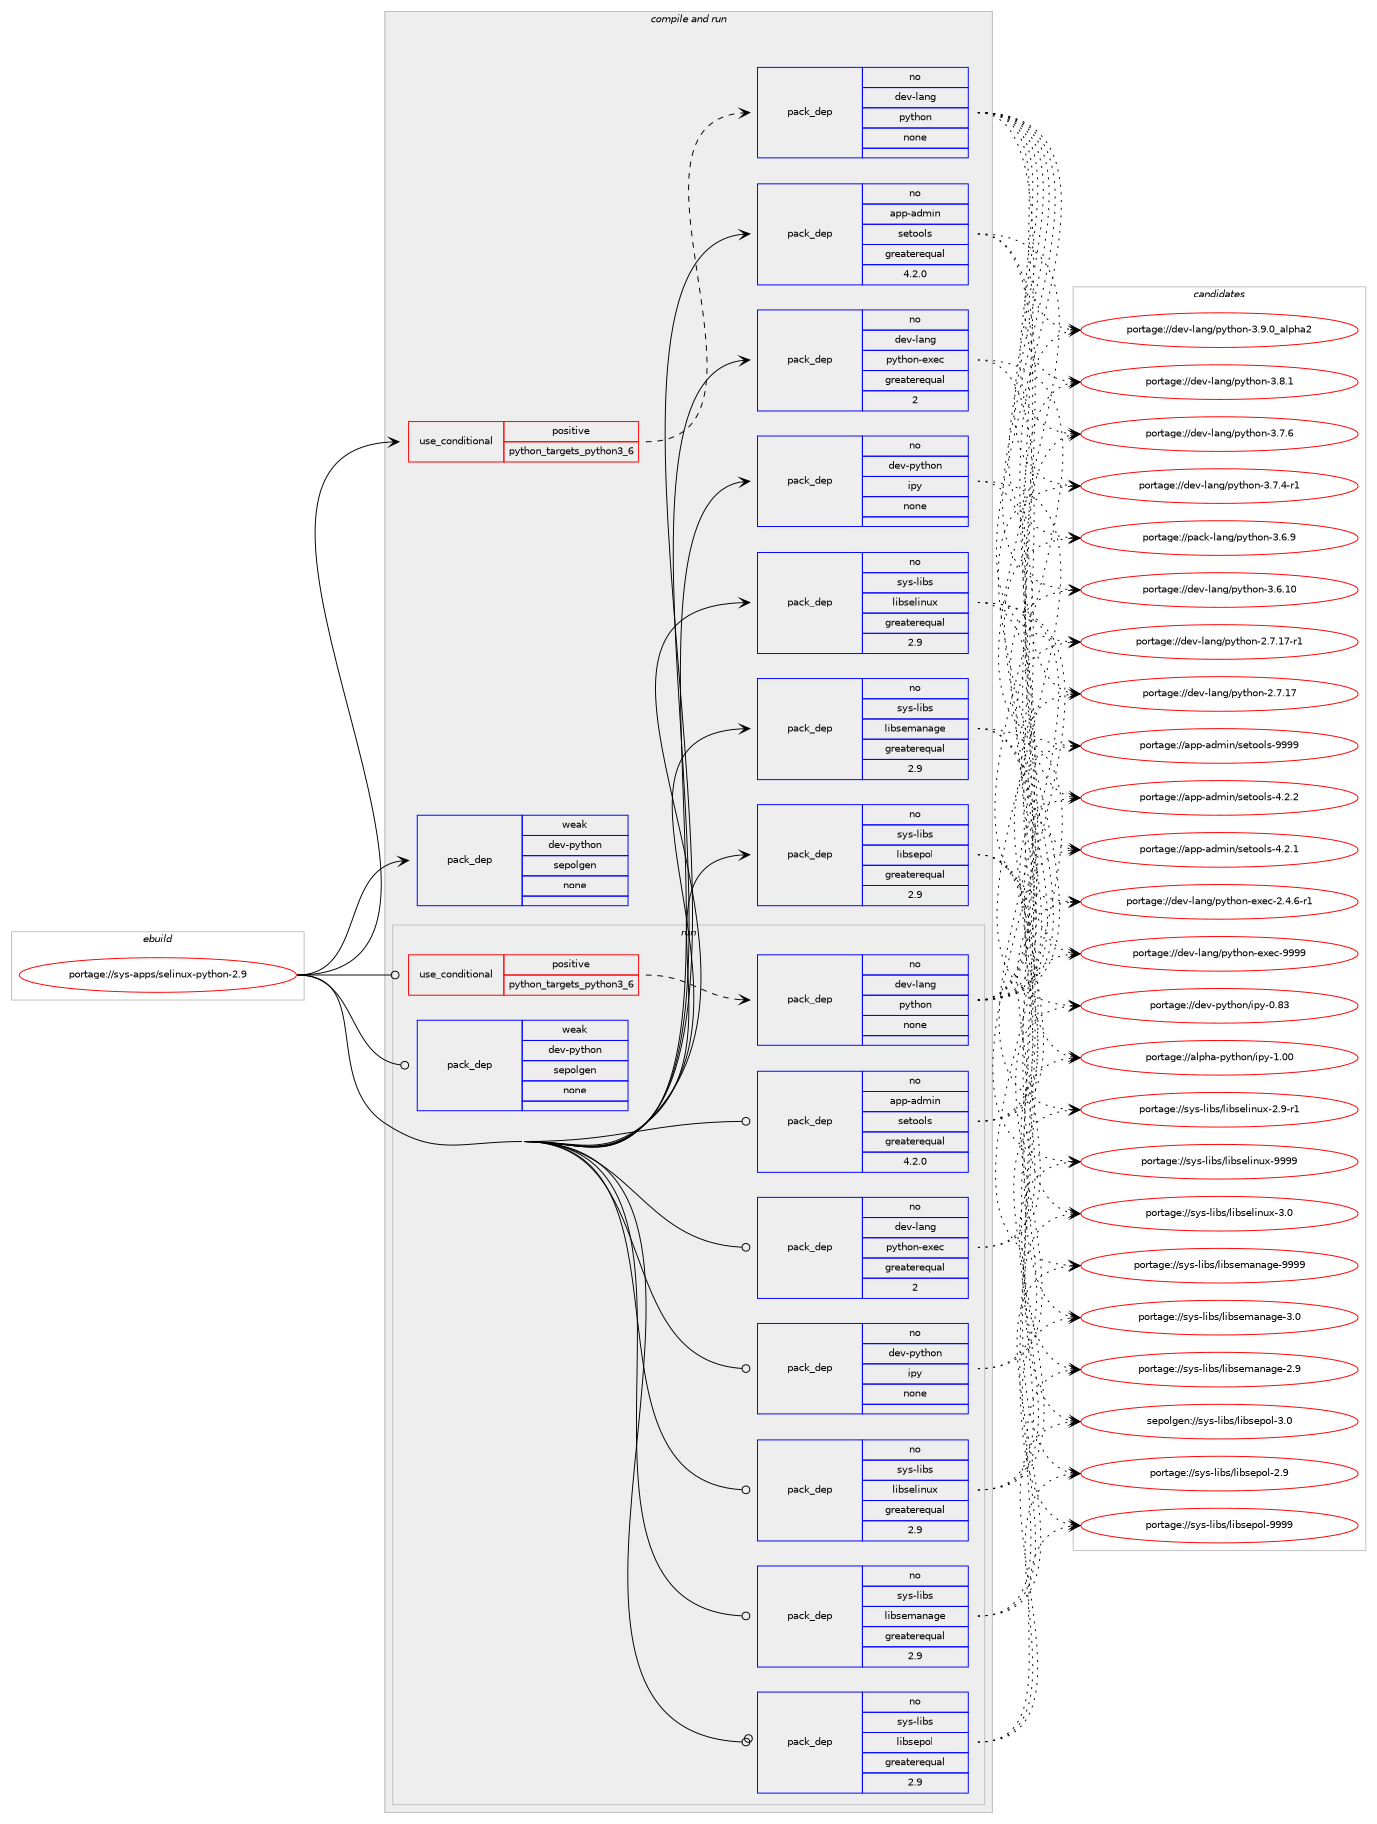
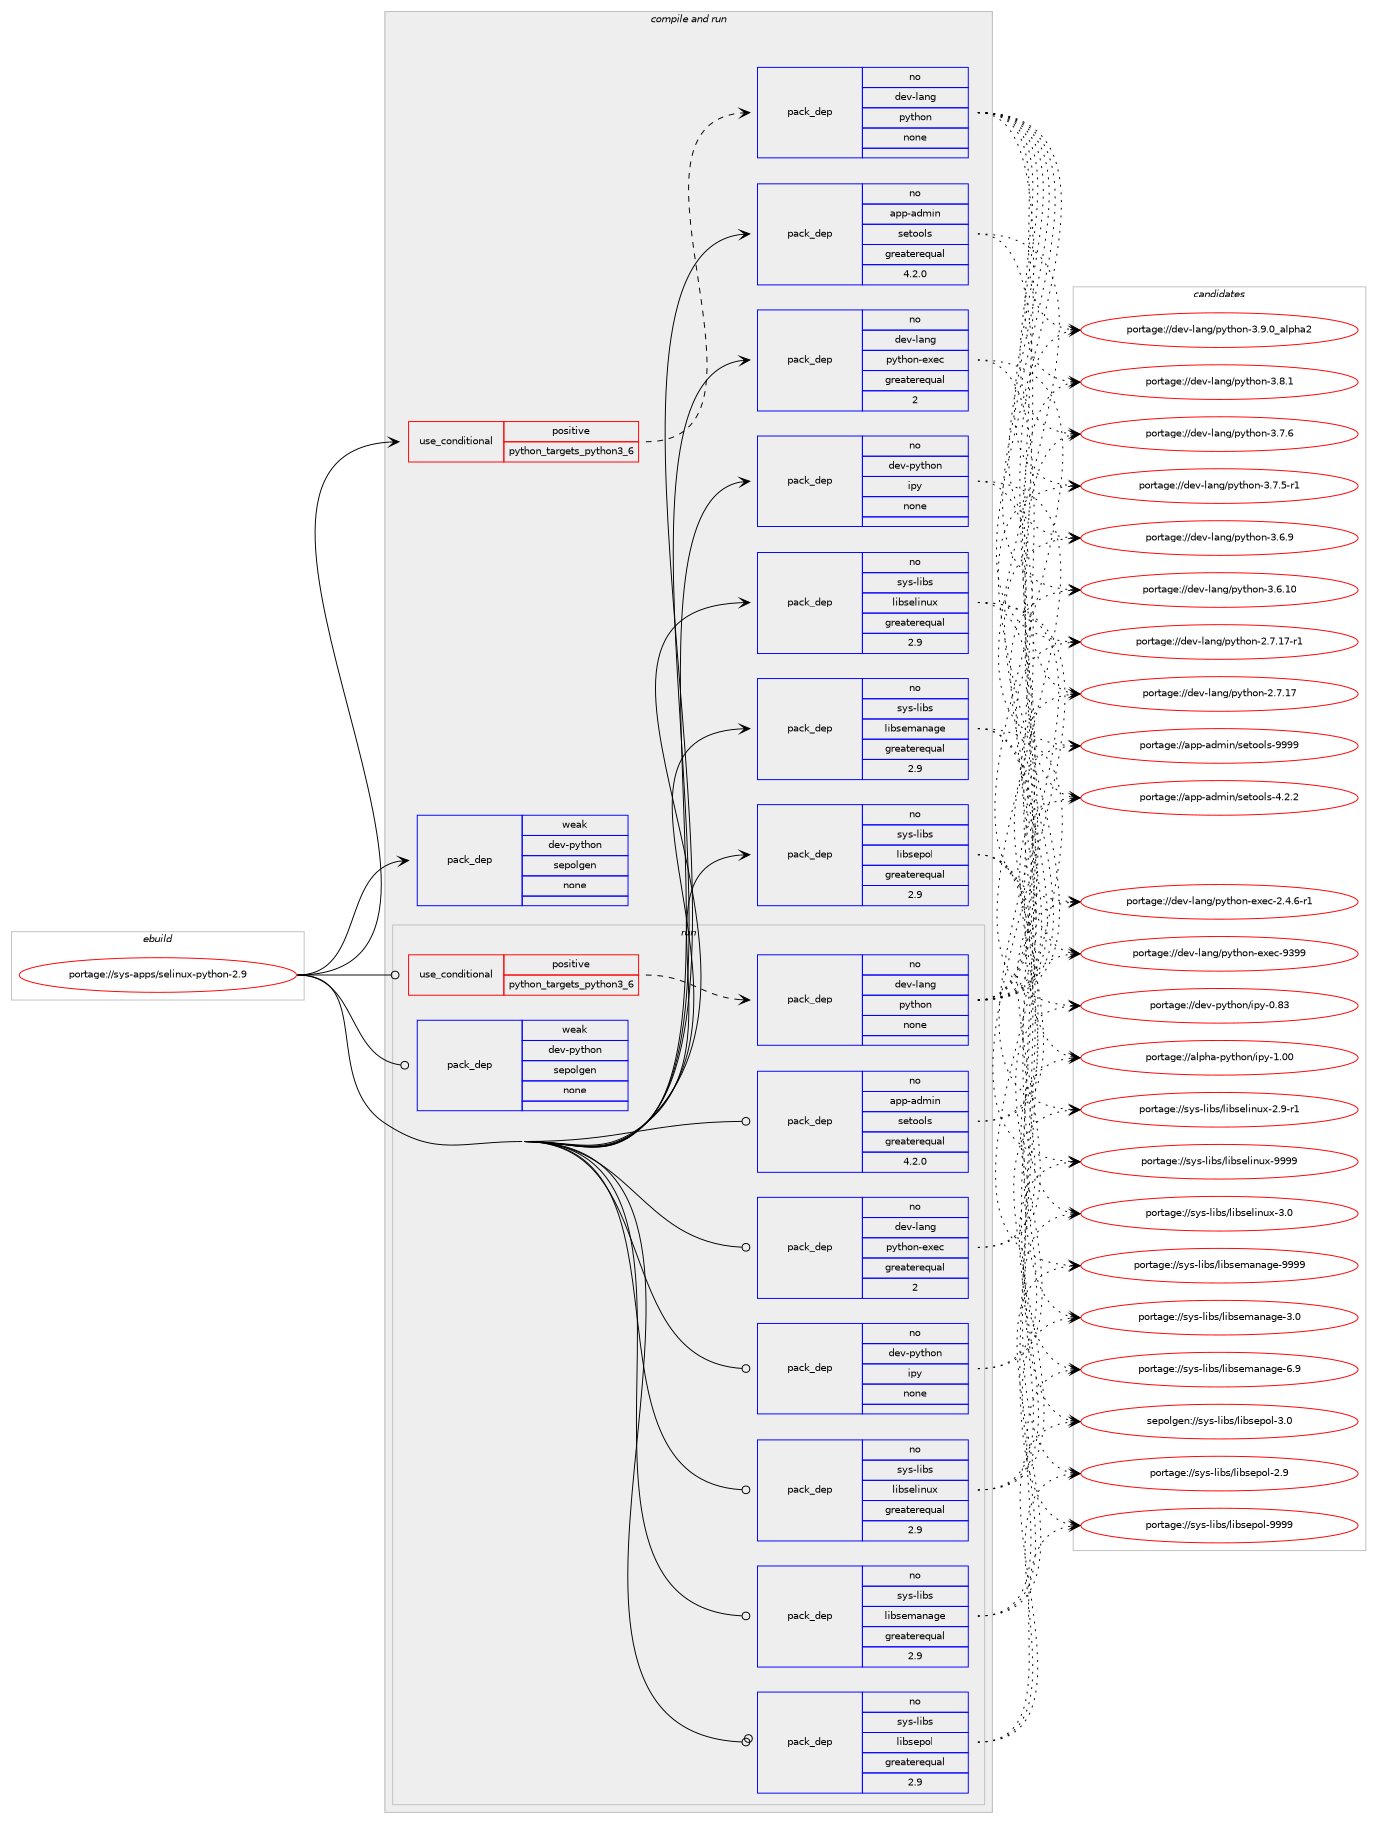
(1219, 486) -> (1219, 486)
(1219, 538) -> (1219, 538)
(1219, 850) -> none
(1219, 954) -> (1219, 954)
(1219, 1370) -> (1219, 1370)
